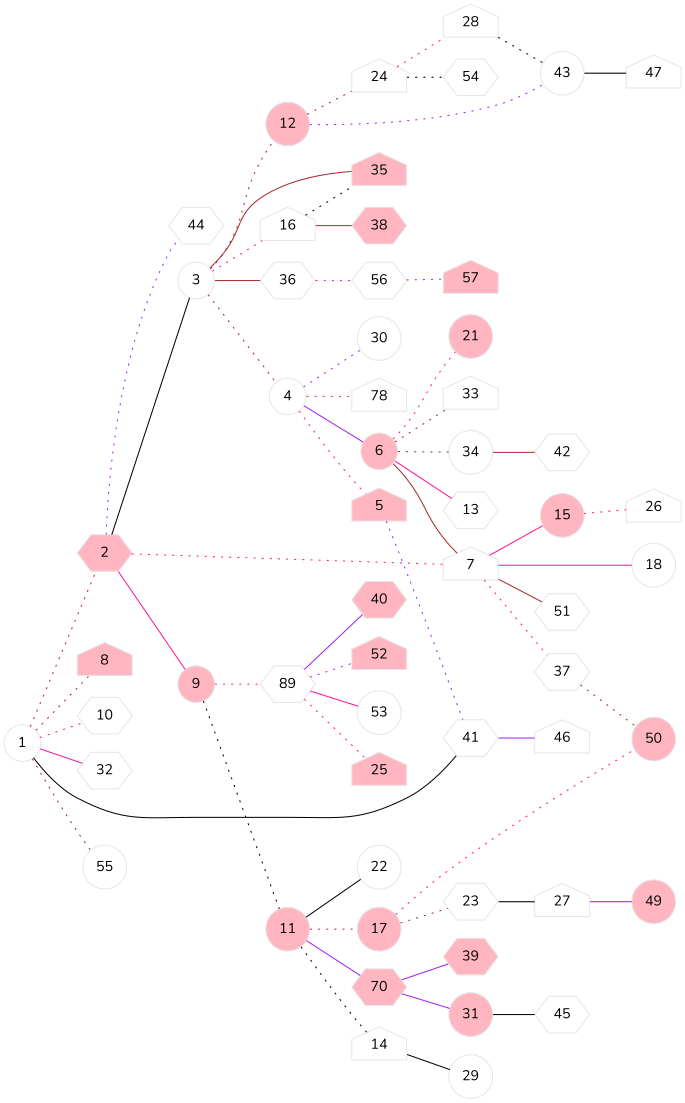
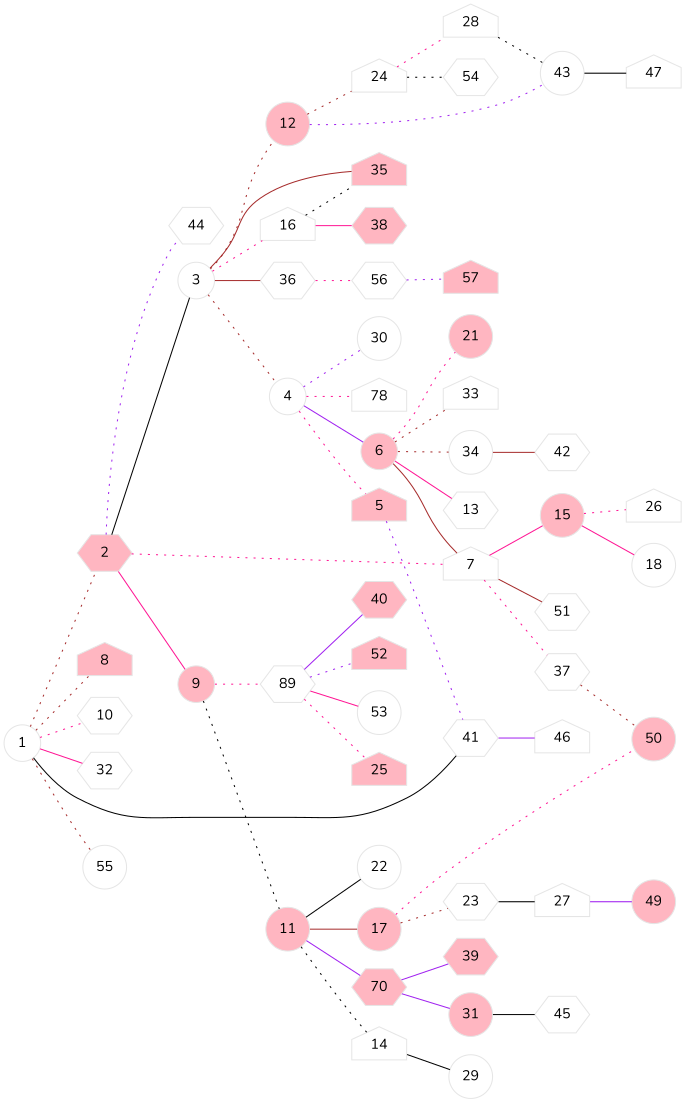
(334, 226) -> (334, 226)
(565, 565) -> (608, 540)
(334, 929) -> (334, 929)
